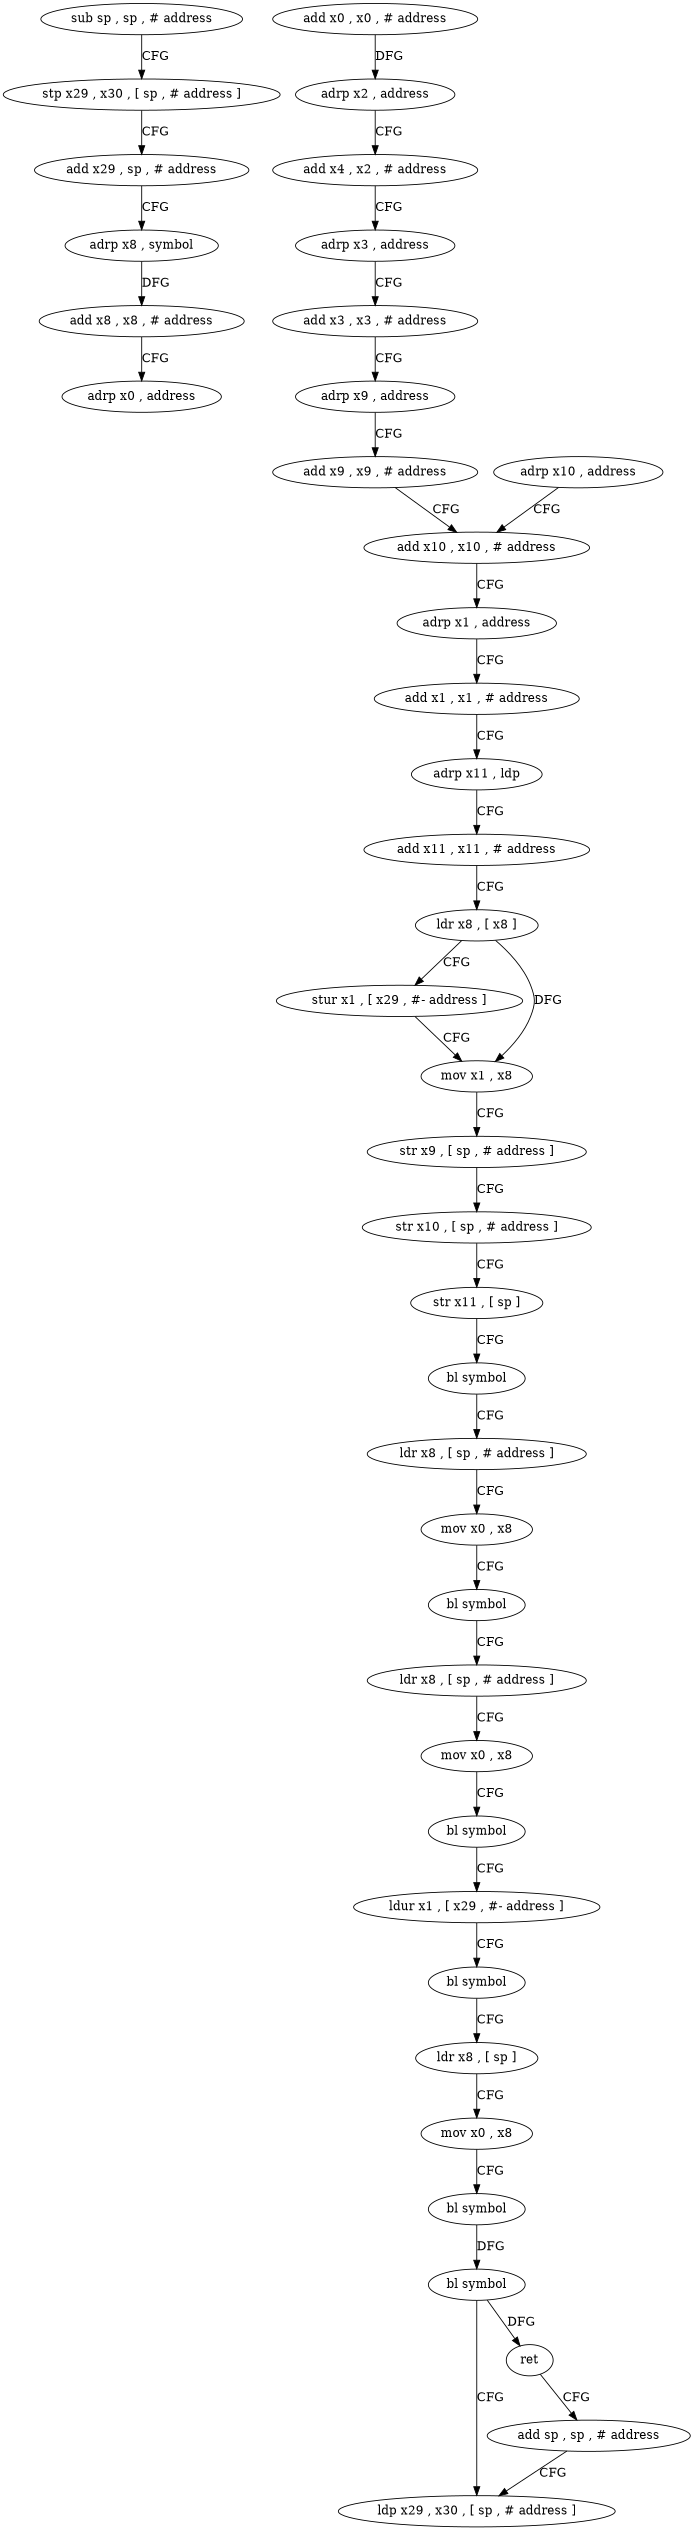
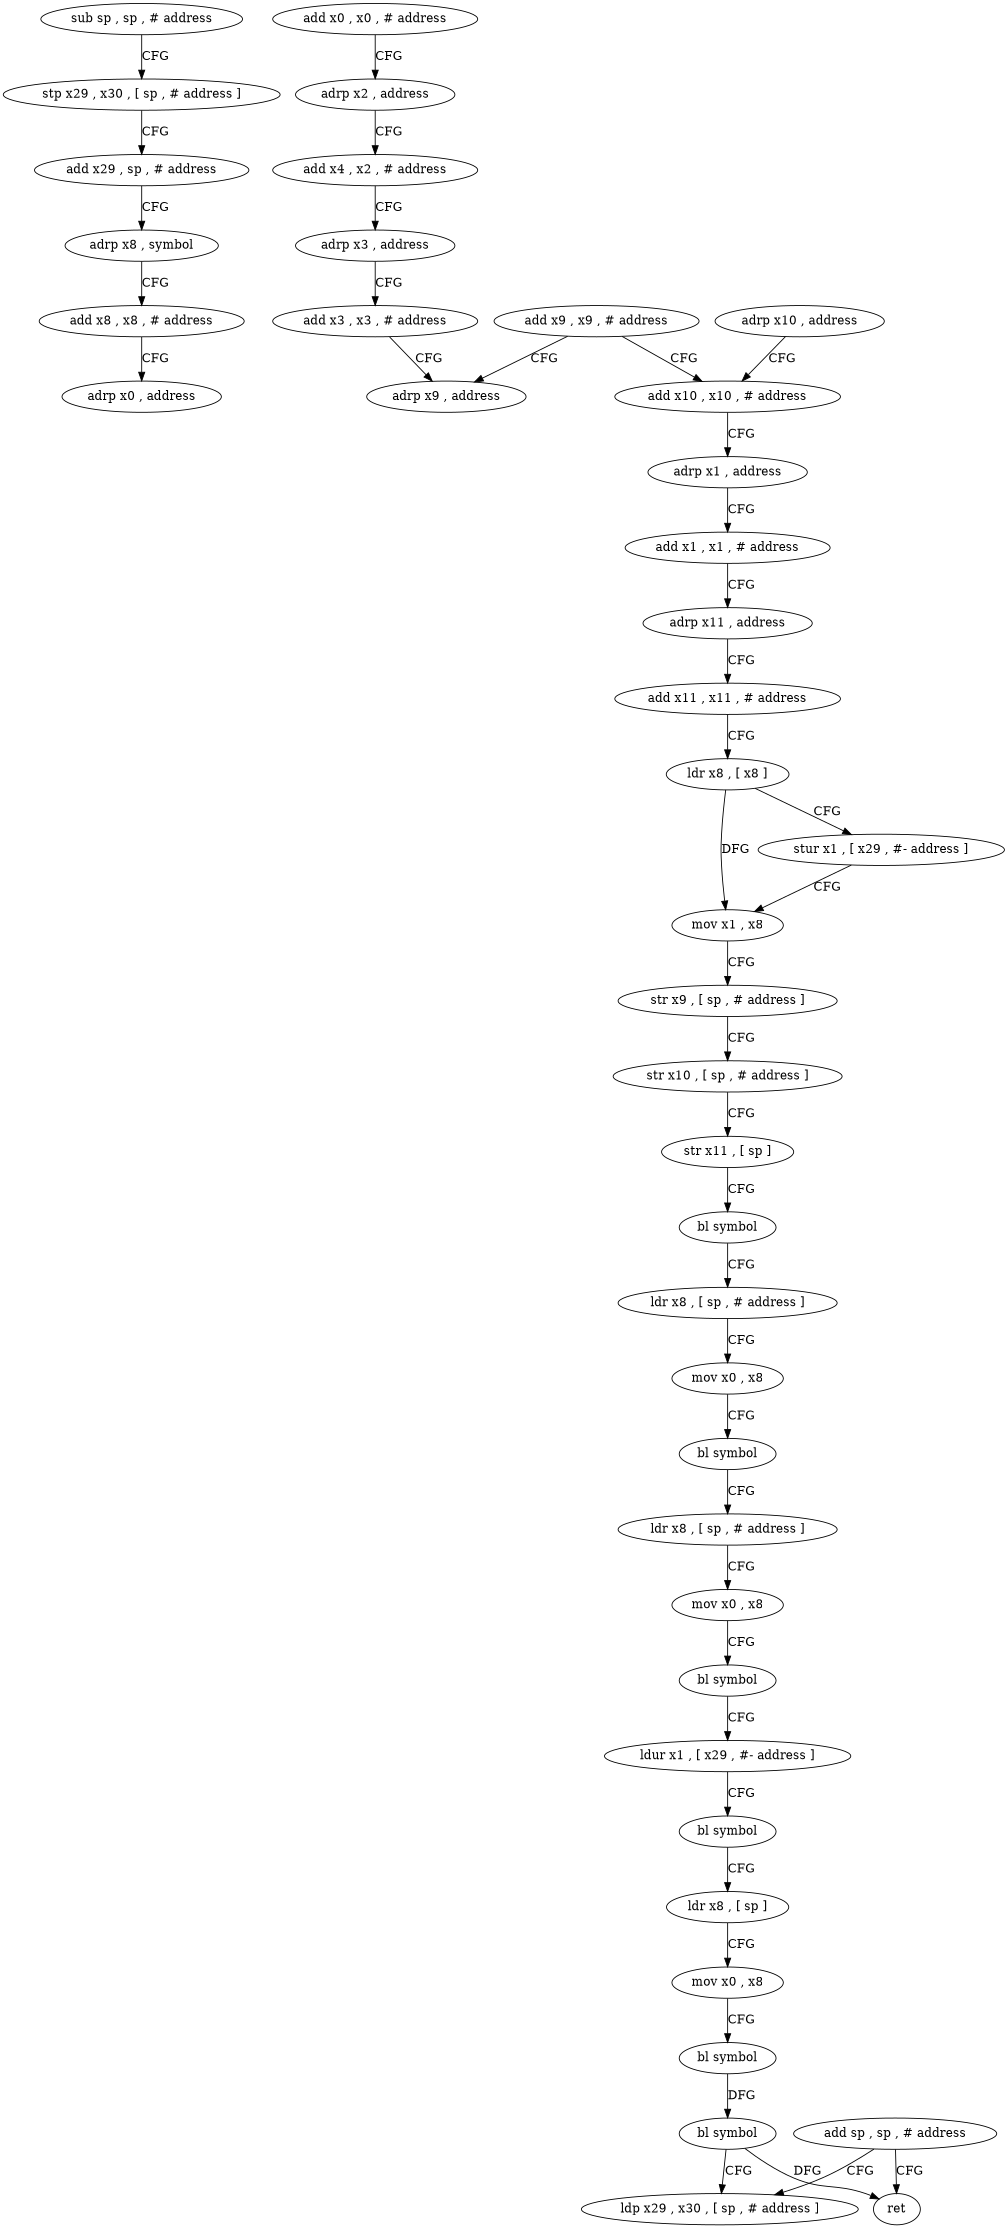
(390, 57) -> (389, 57)
(156, 283) -> (156, 283)
(375, 430) -> (525, 357)
(477, 774) -> (728, 623)
(556, 2394) -> (896, 2167)
